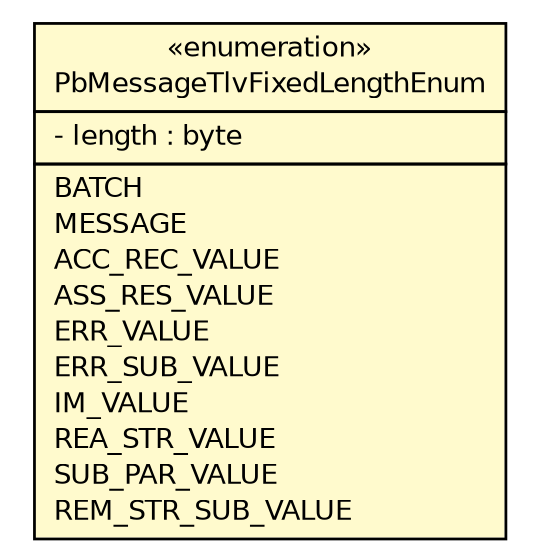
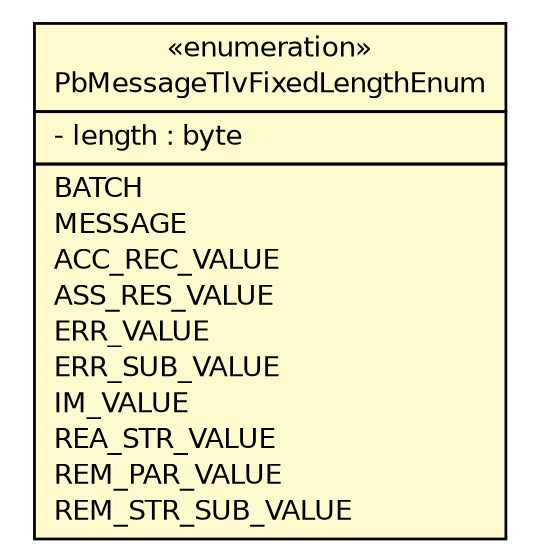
(167, 476) -> (168, 476)
